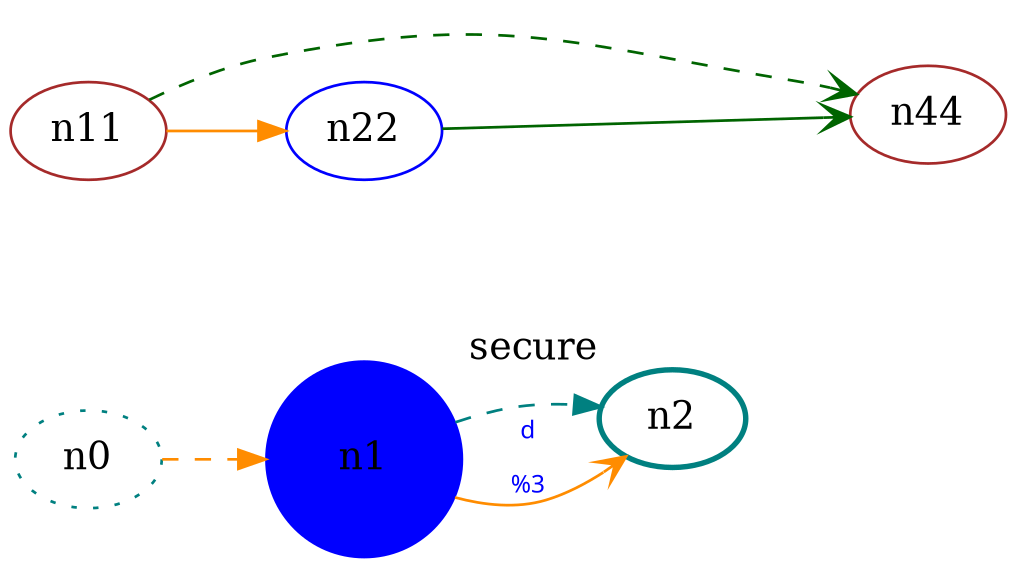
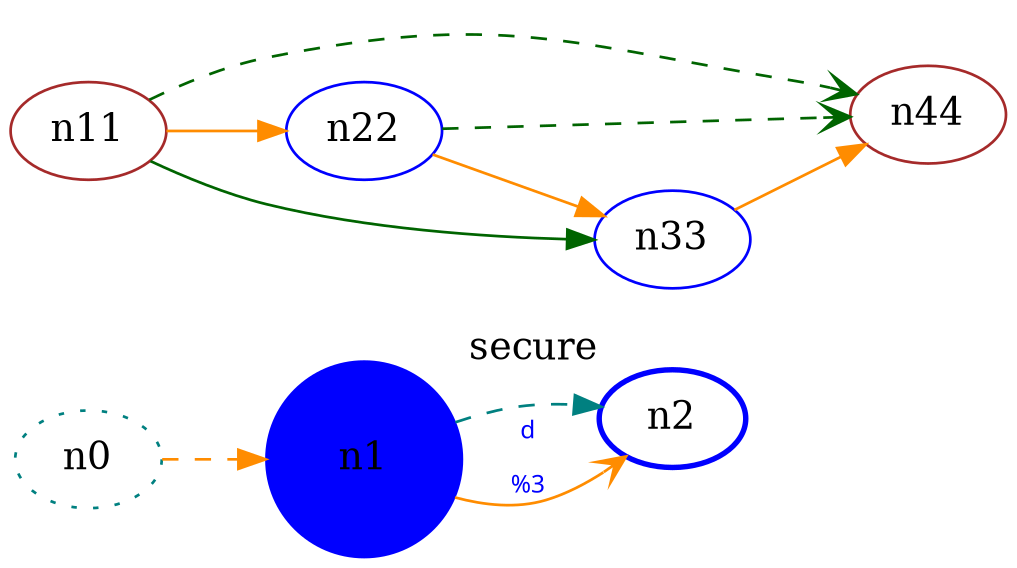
(633, 123) -> (633, 123)
none -> (672, 240)
(672, 419) -> (672, 419)
